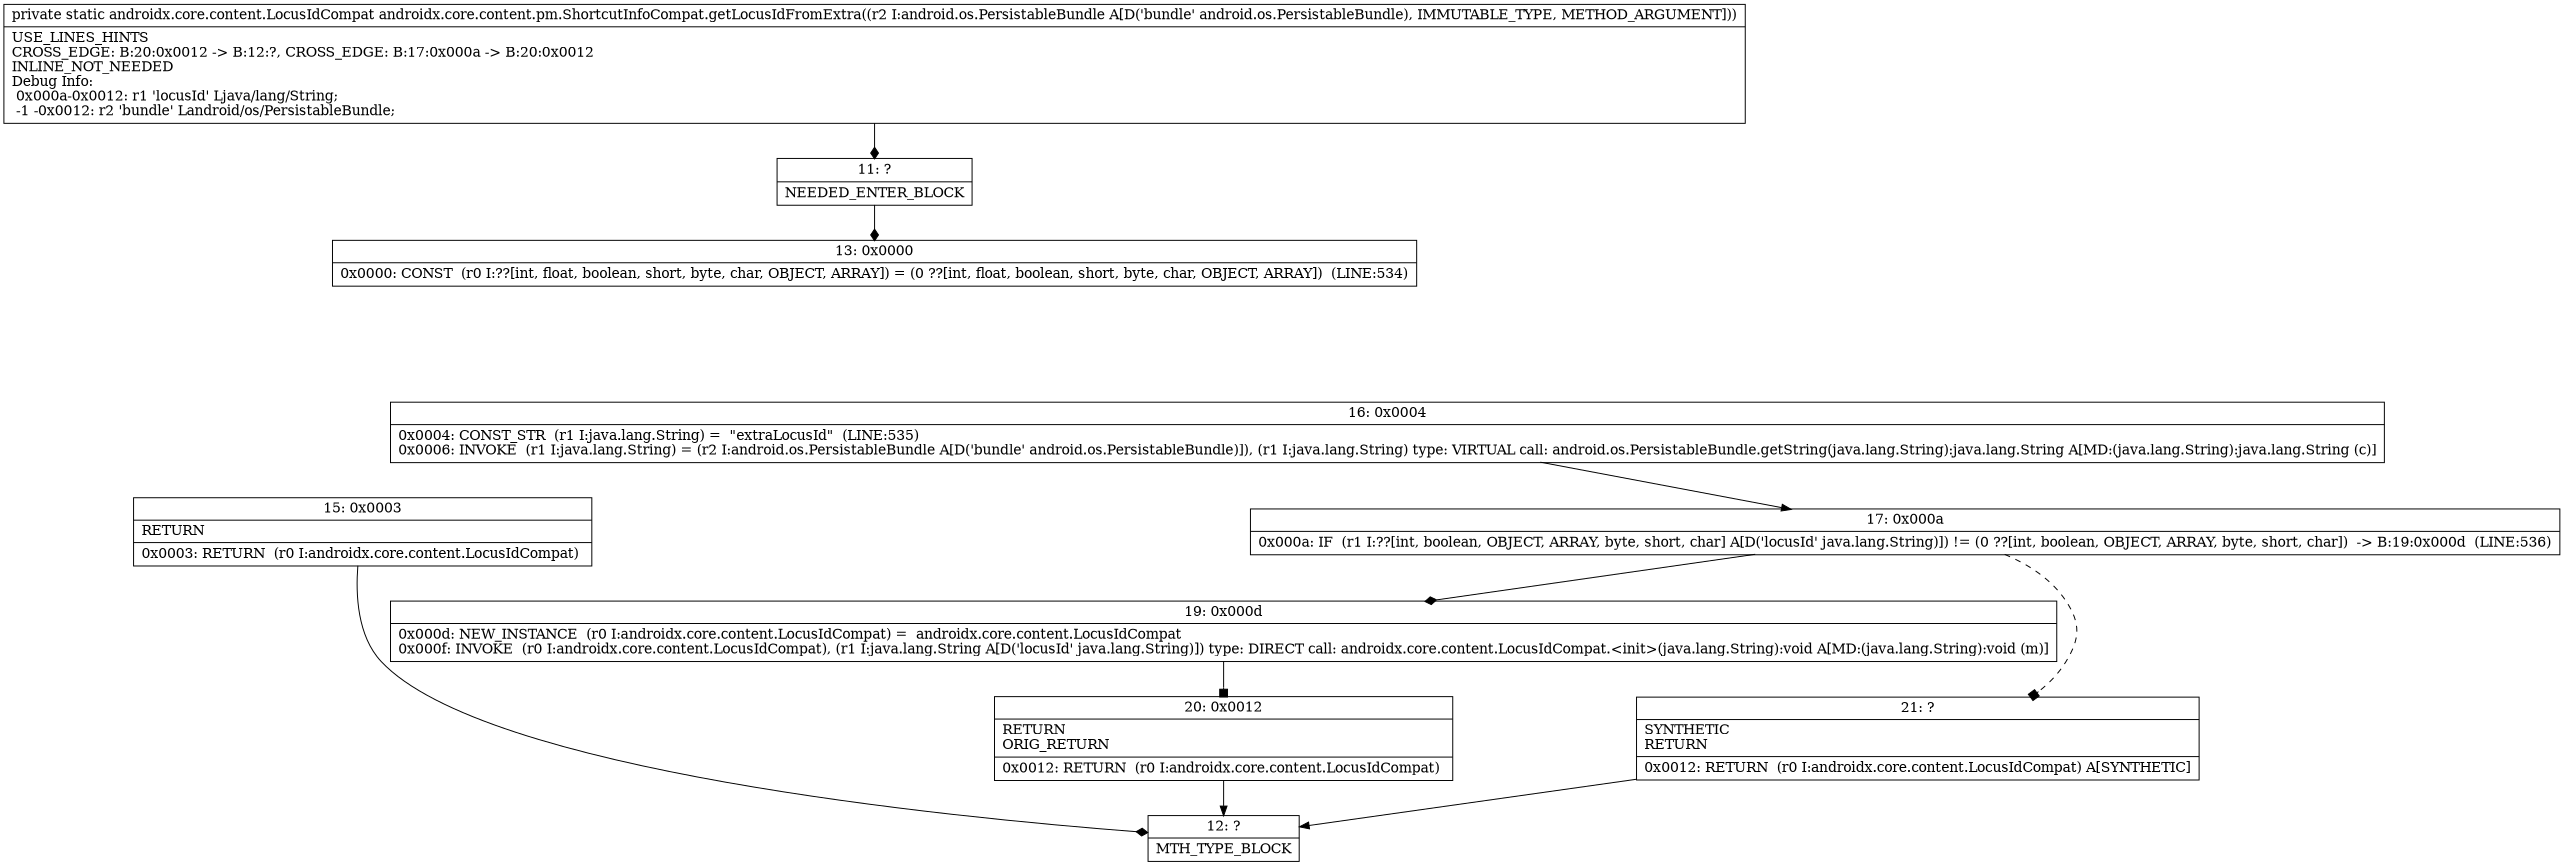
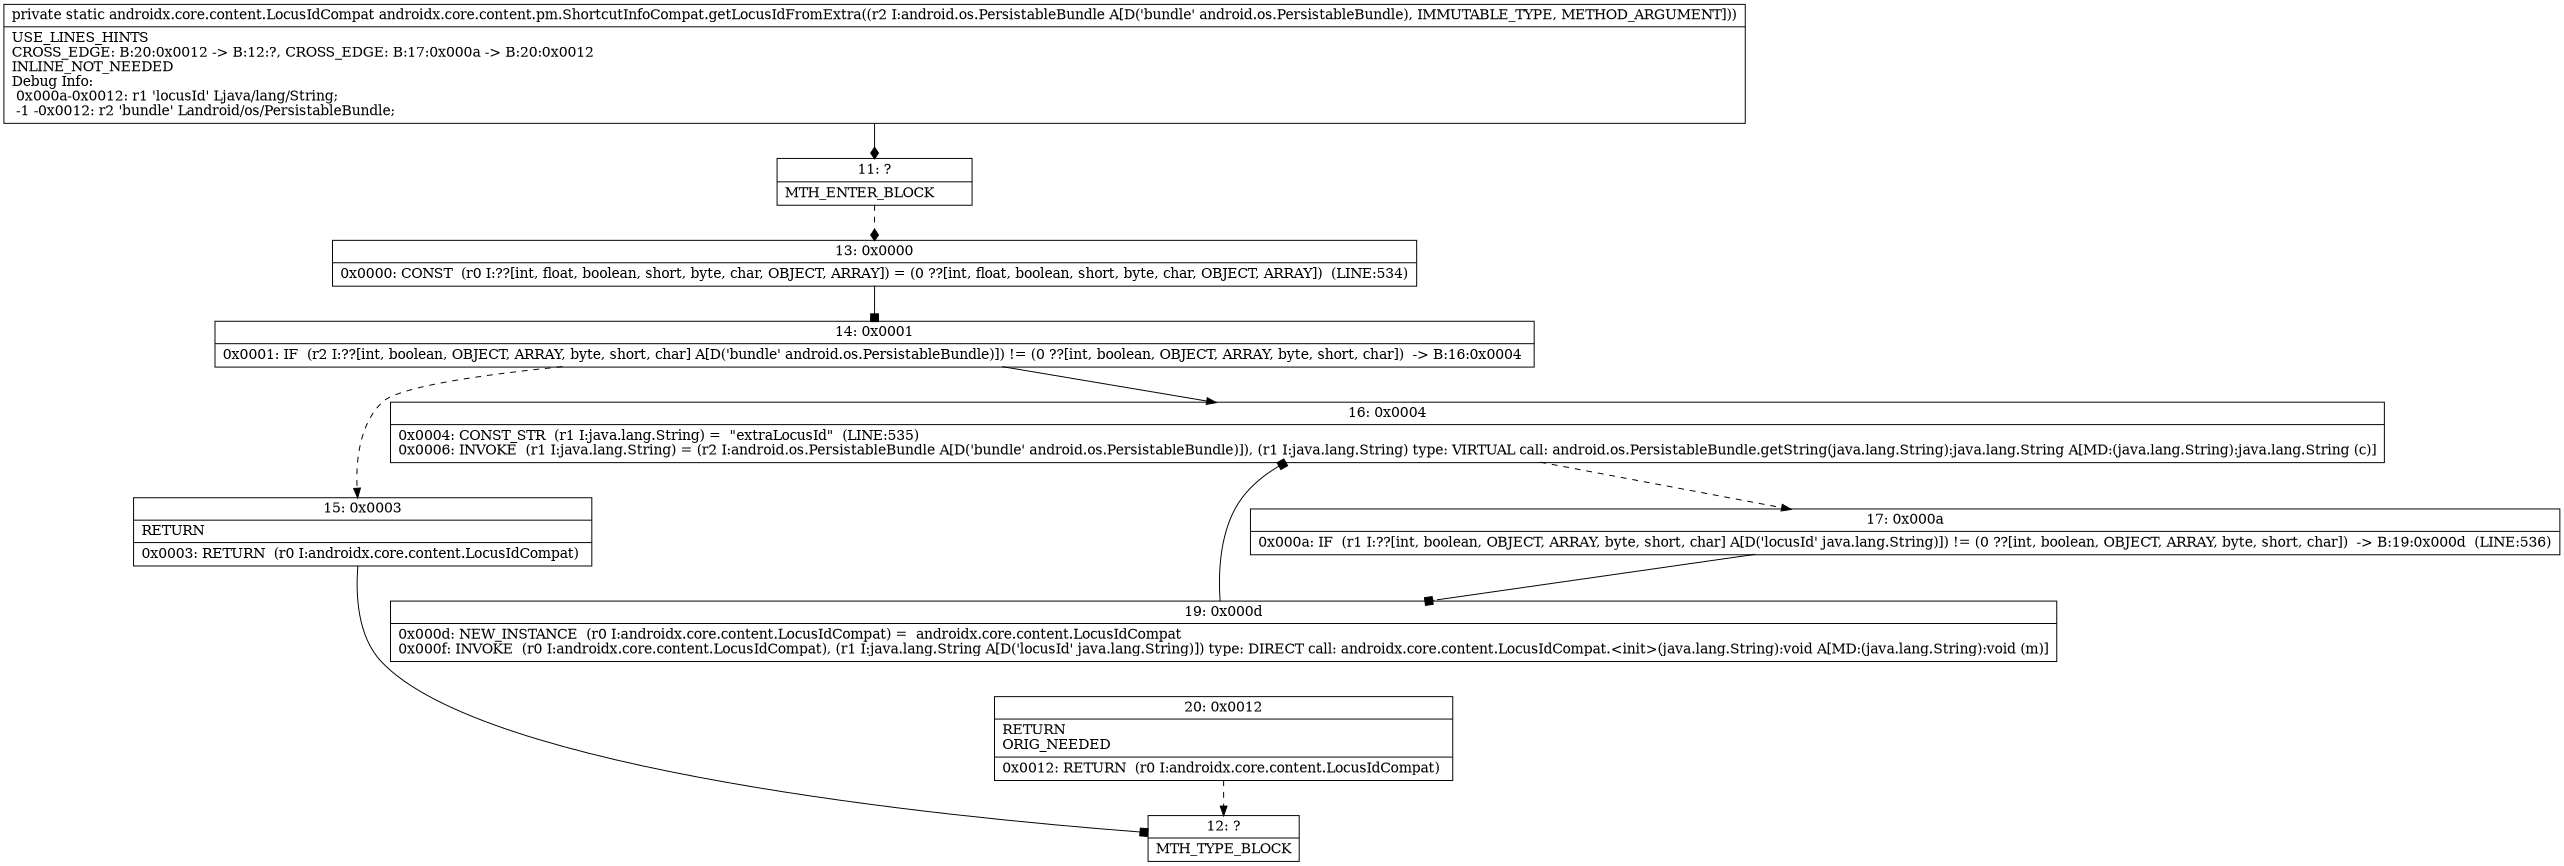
(875, 193) -> (860, 193)
(875, 217) -> (875, 217)
none -> (875, 344)
(1661, 485) -> (1661, 485)
(1596, 577) -> (1596, 577)
(1224, 674) -> (1228, 525)
(1918, 739) -> none
(1056, 745) -> (1057, 745)
(699, 777) -> (699, 777)
(1224, 793) -> (1224, 793)
